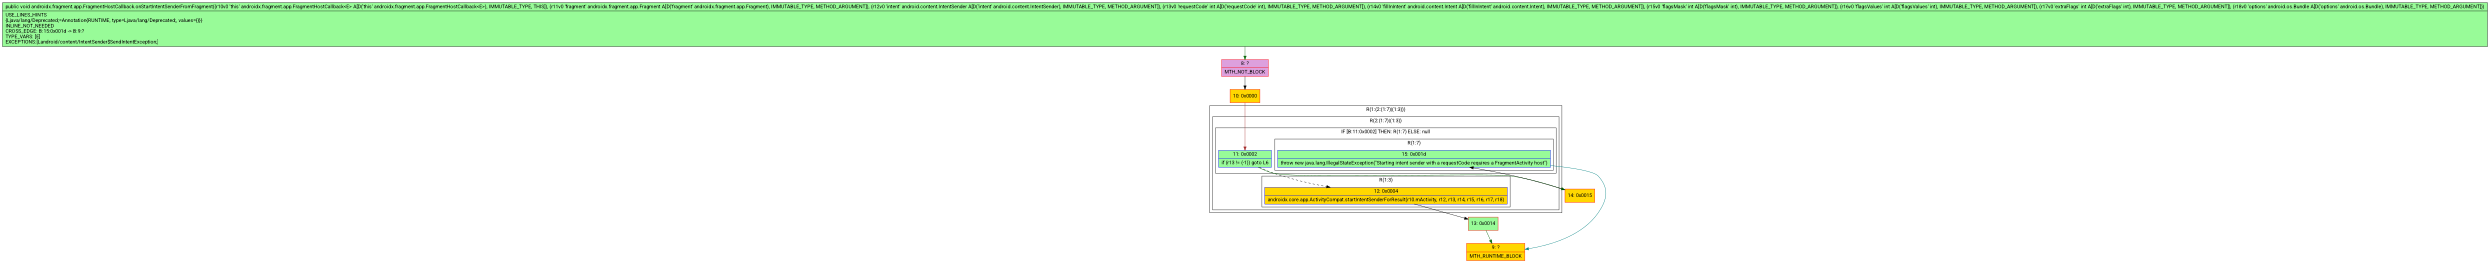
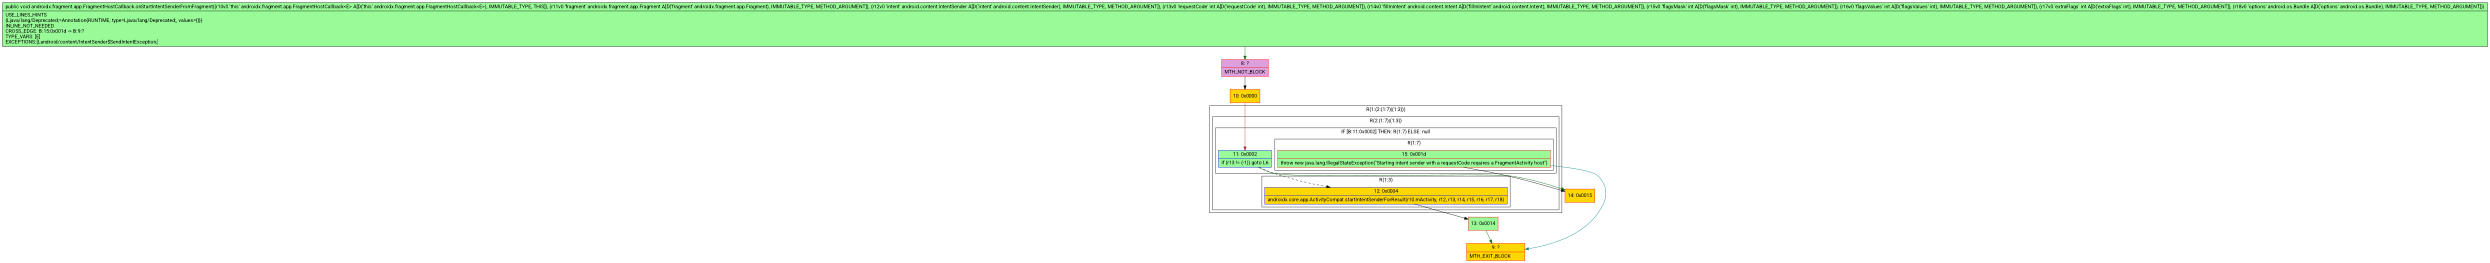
(1414, 159) -> (1414, 159)
(1520, 177) -> (1513, 177)
(1496, 256) -> (1490, 256)
